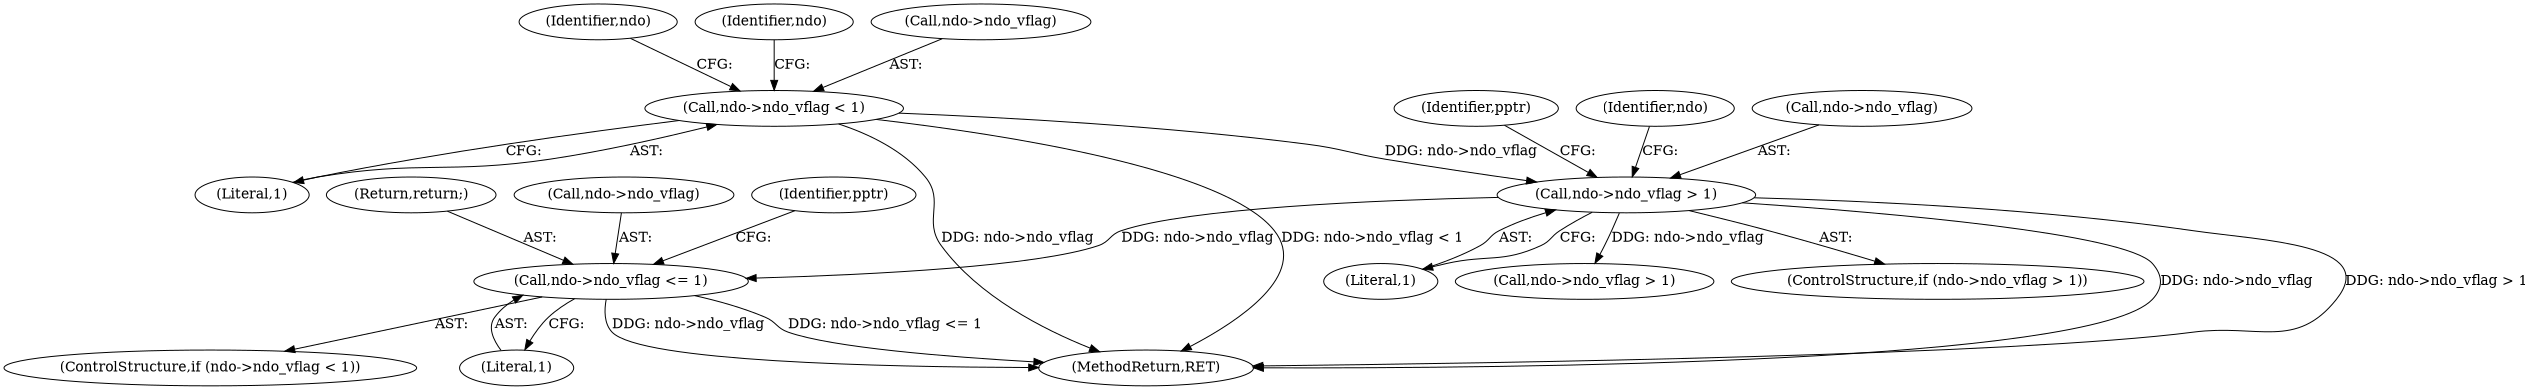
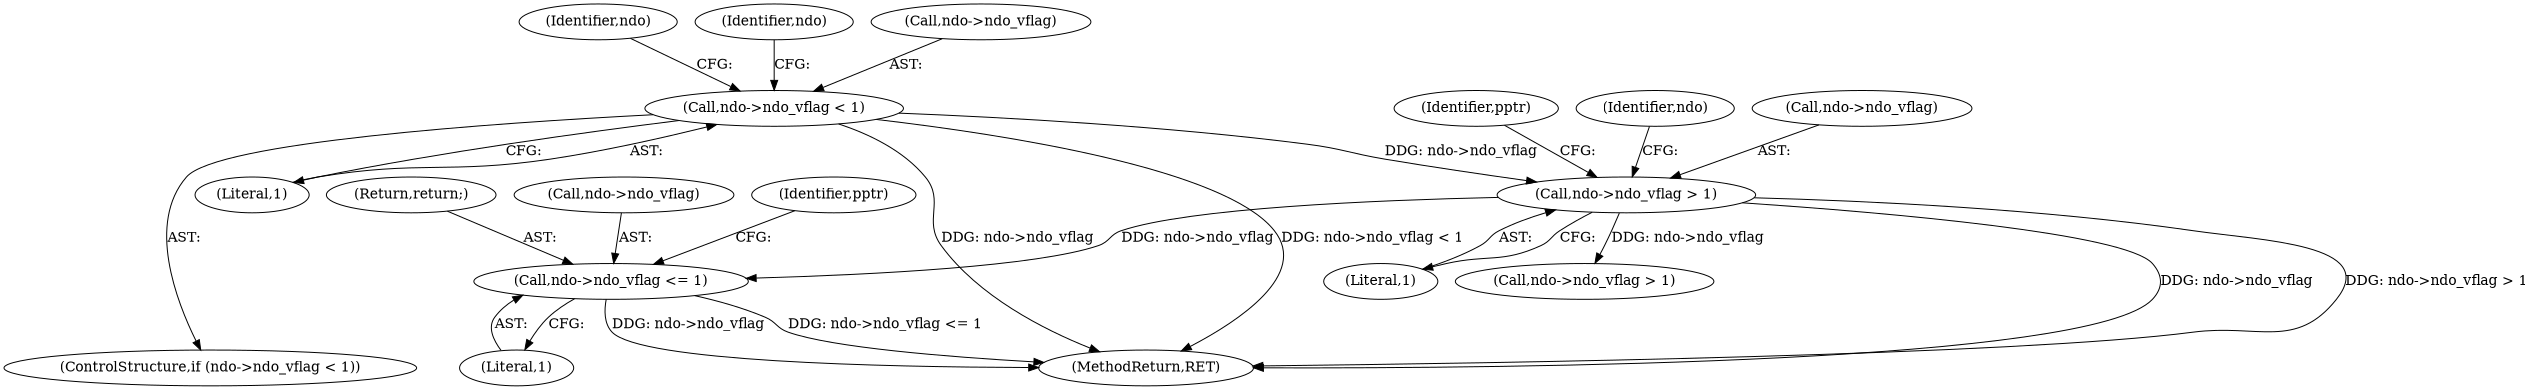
(1938, 281) -> none
(419, 323) -> (331, 141)
